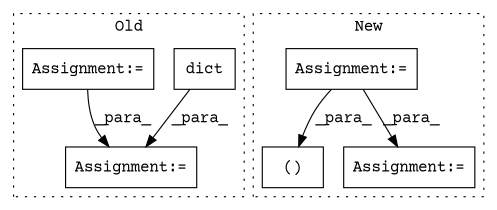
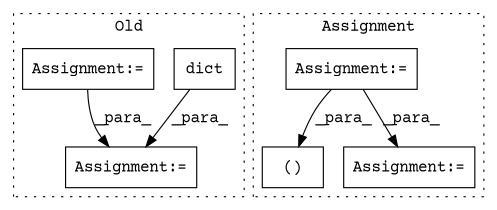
(369, 27) -> (369, 27)
